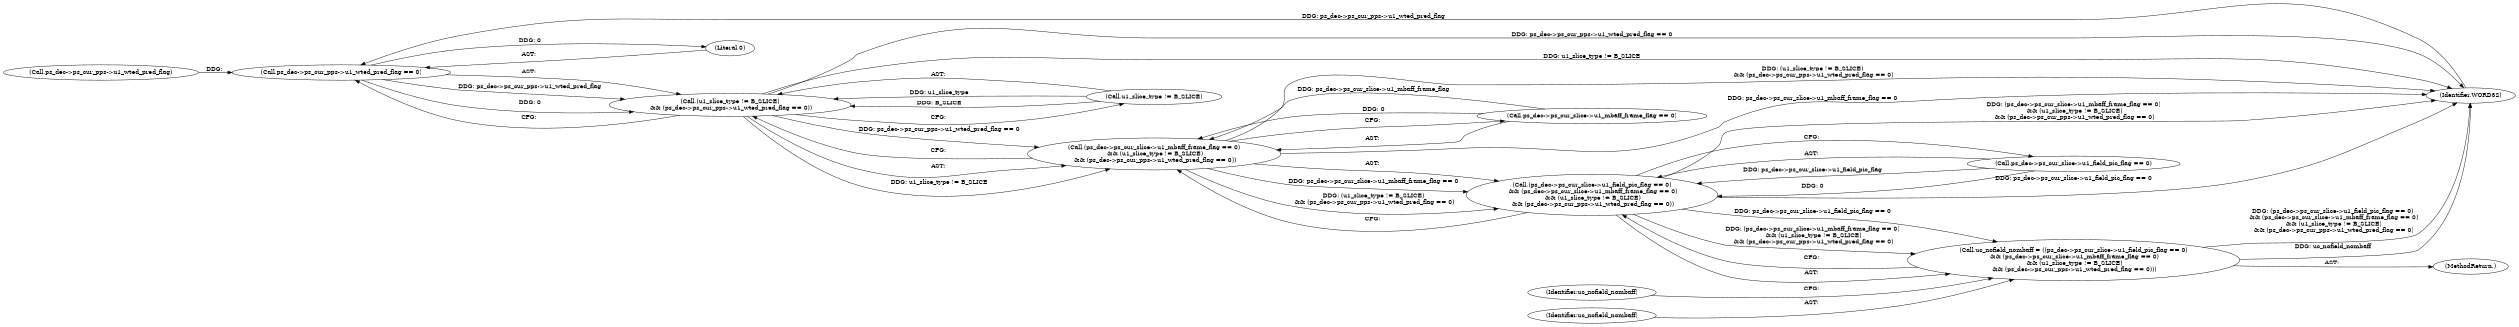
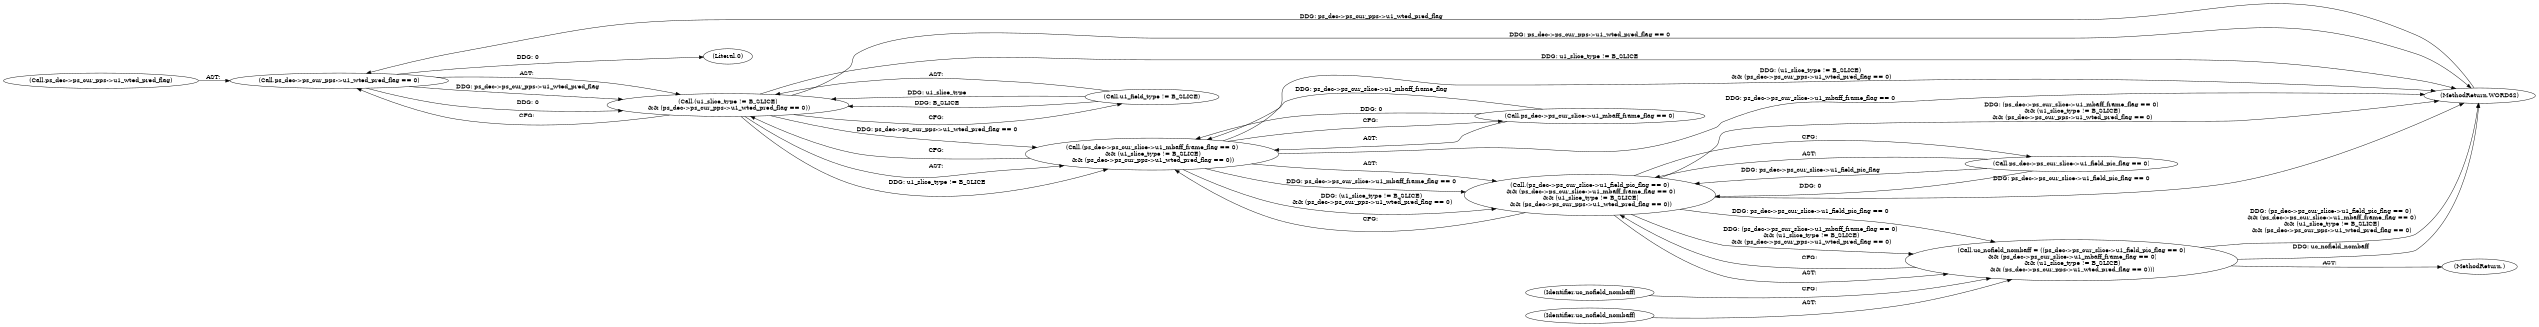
(568, 60) -> none
(215, 69) -> (214, 78)
(2471, 96) -> (2480, 96)
(1154, 97) -> (1152, 97)
